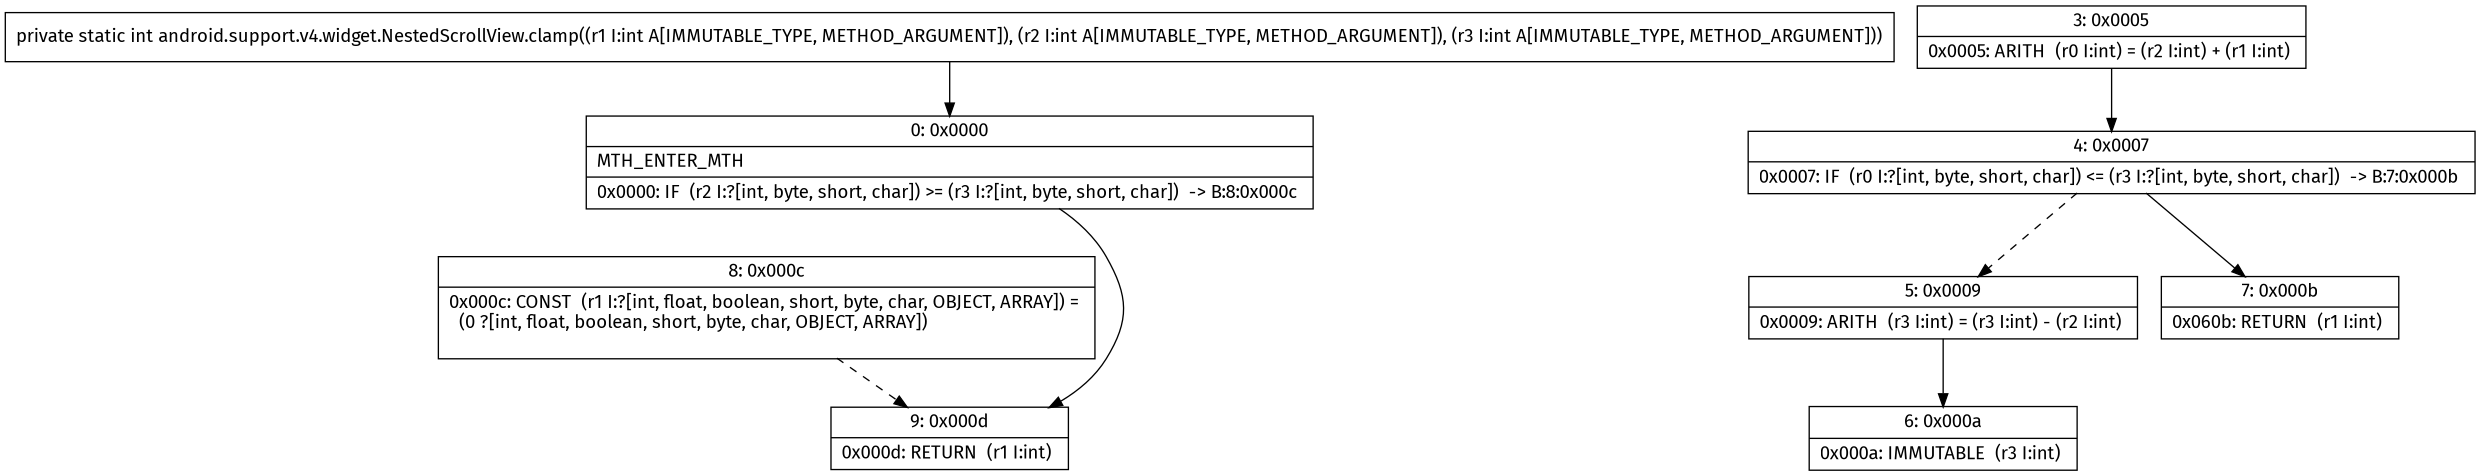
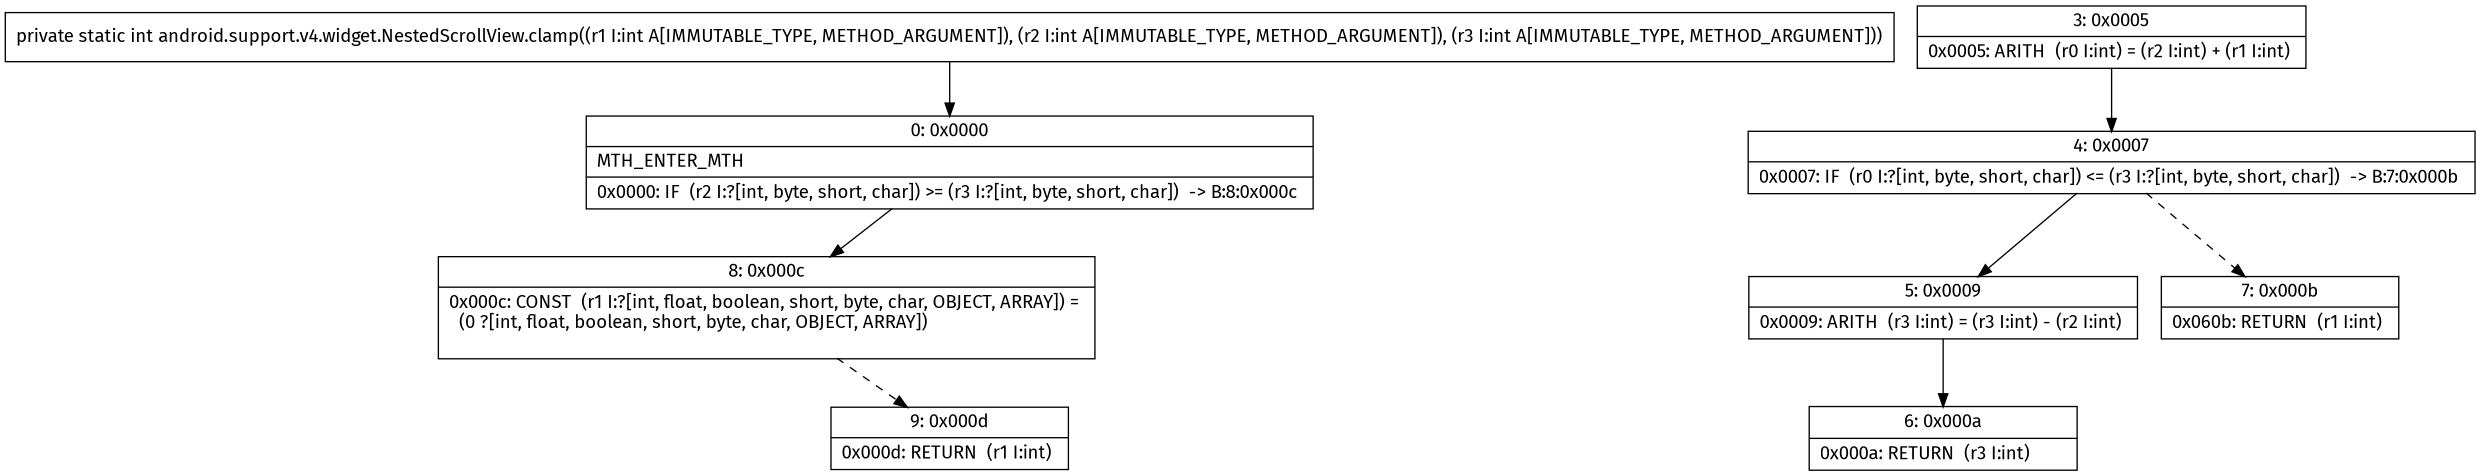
(2033, 231) -> (2033, 231)
(2190, 231) -> (2190, 231)
(1123, 305) -> (867, 229)
(1943, 454) -> (1928, 454)
